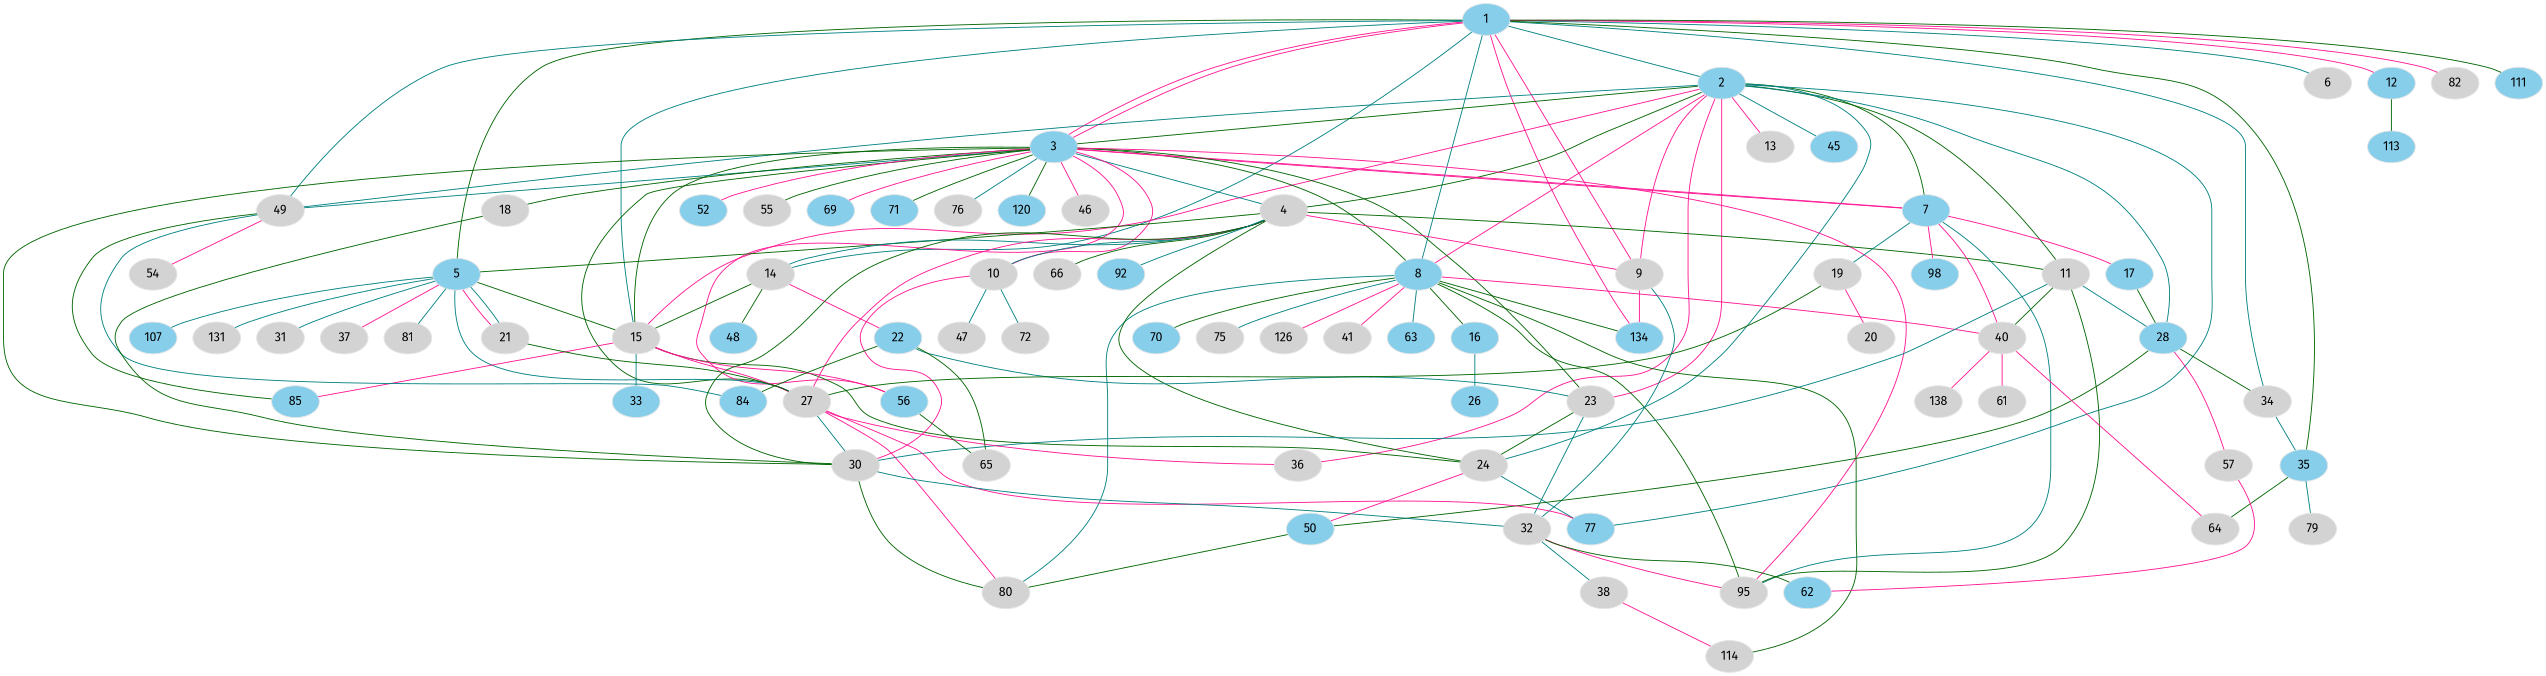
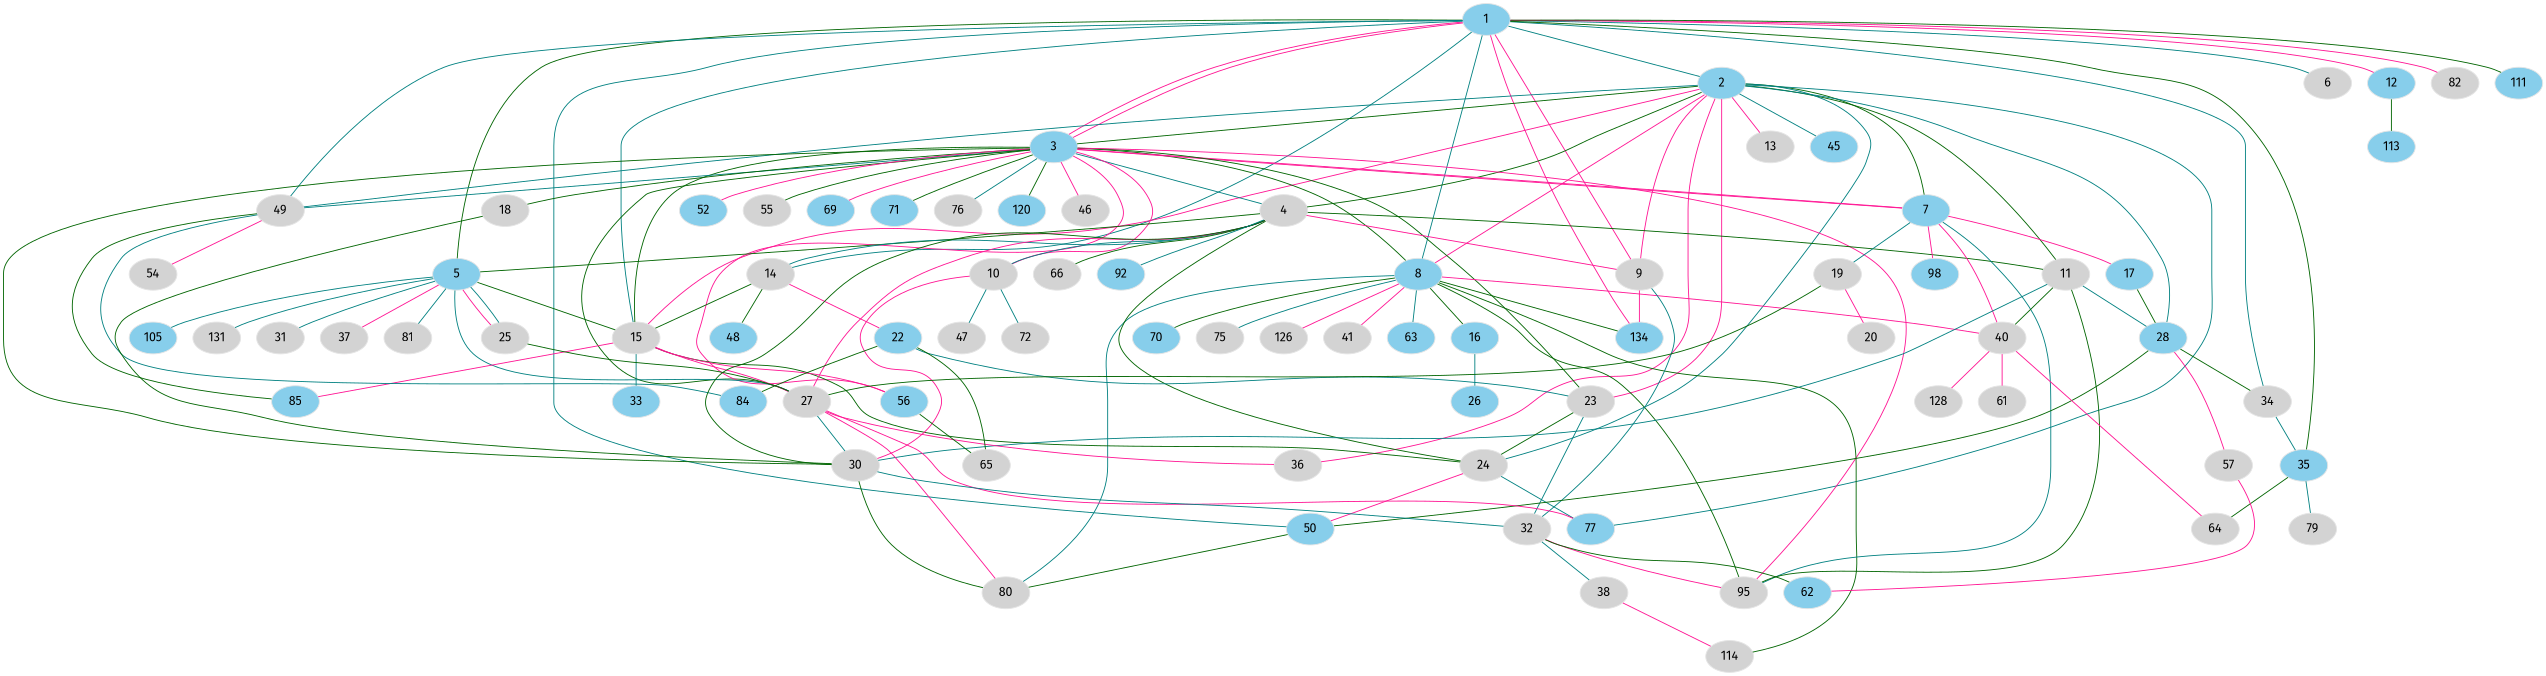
none -> (557, 127)
(153, 338) -> (153, 338)
(505, 338) -> (505, 338)
(1938, 402) -> (1938, 402)
